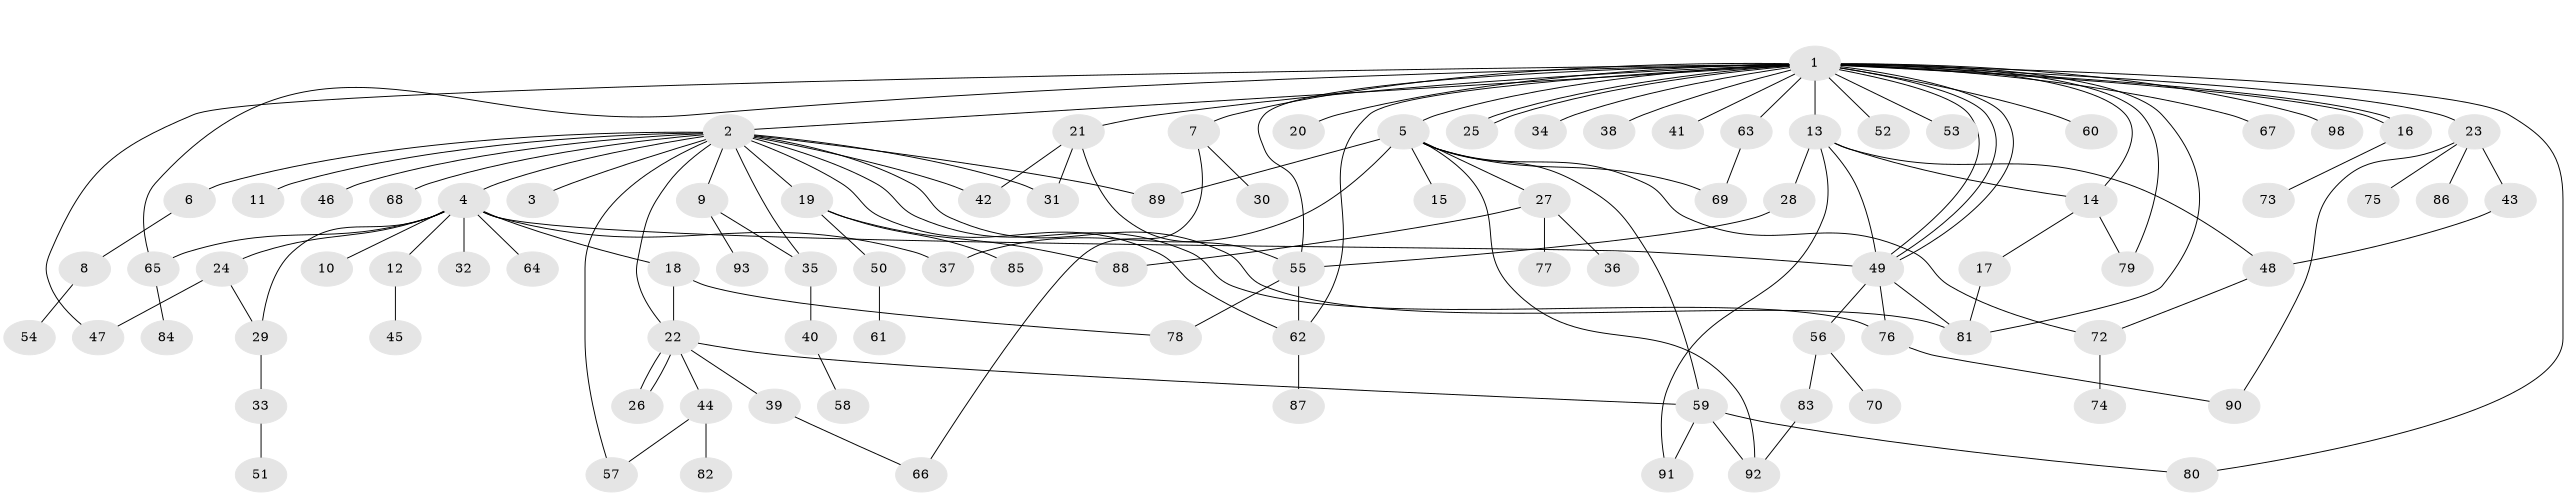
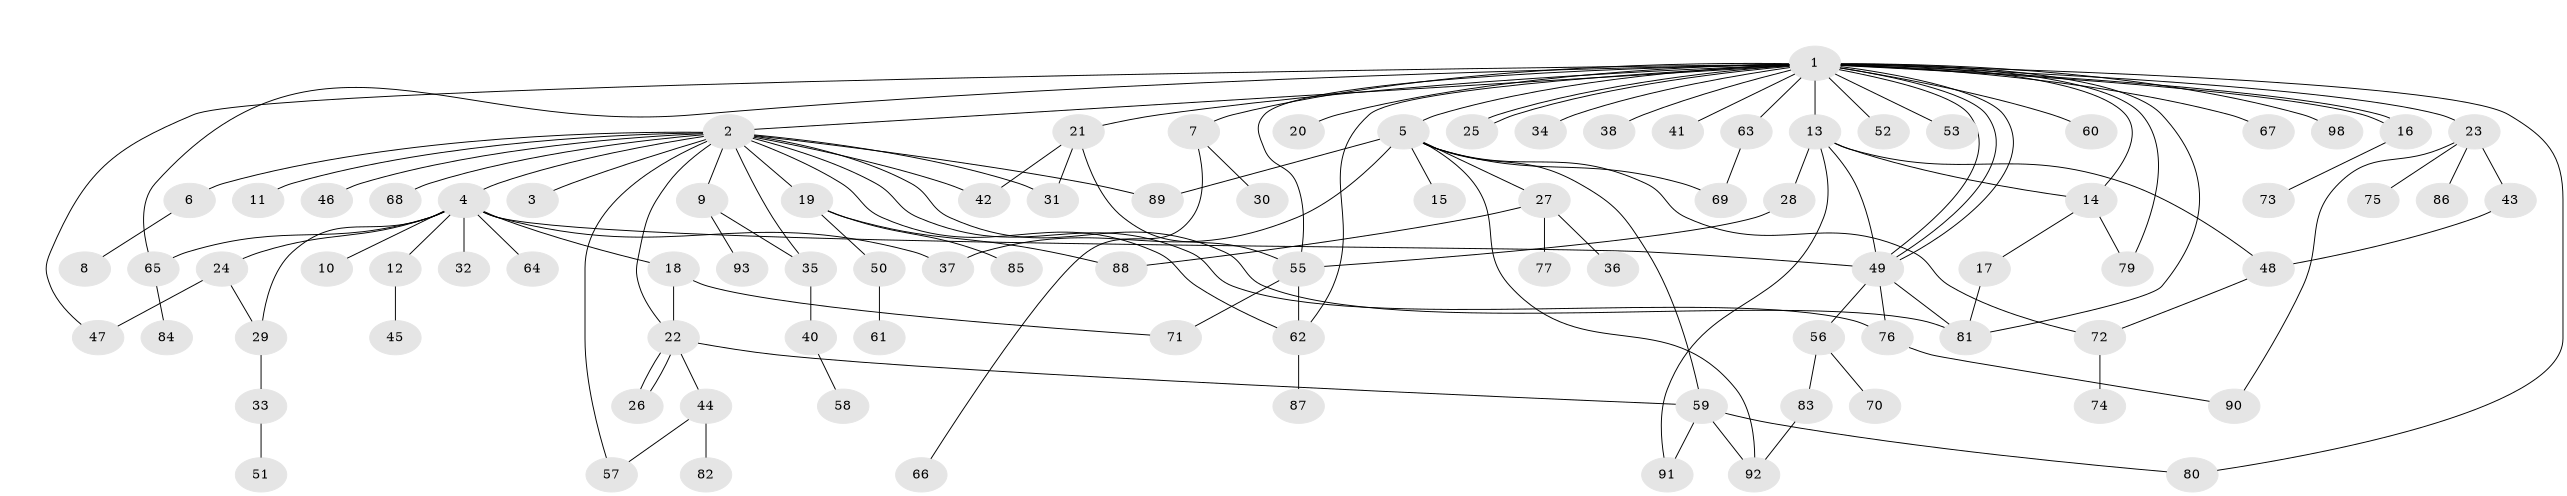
(30, 338) -> none
(1176, 338) -> (1176, 338)
(775, 406) -> none
